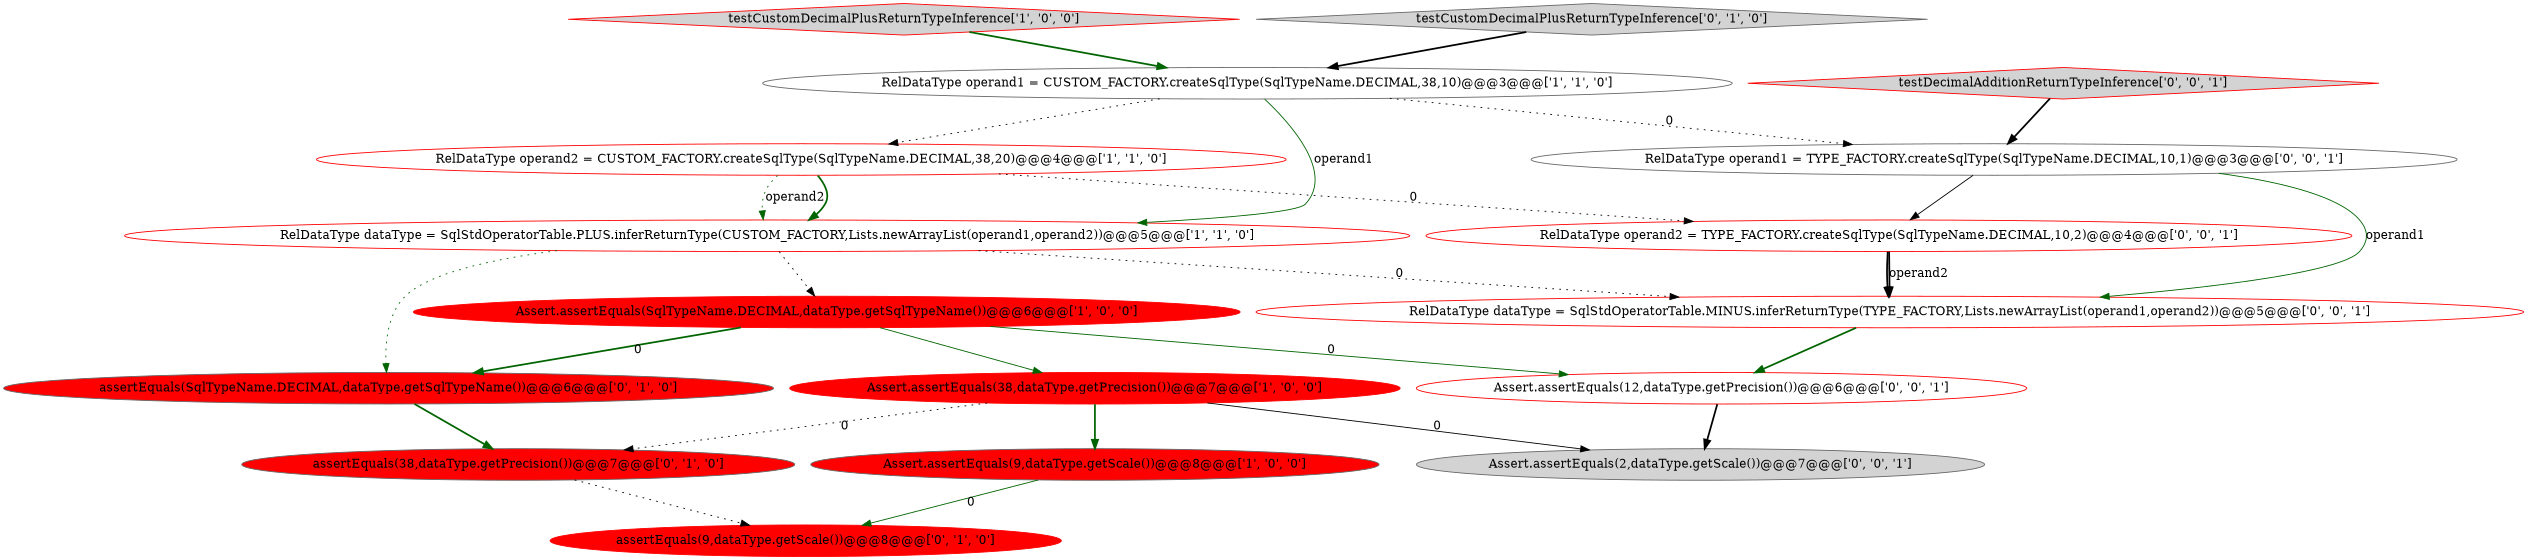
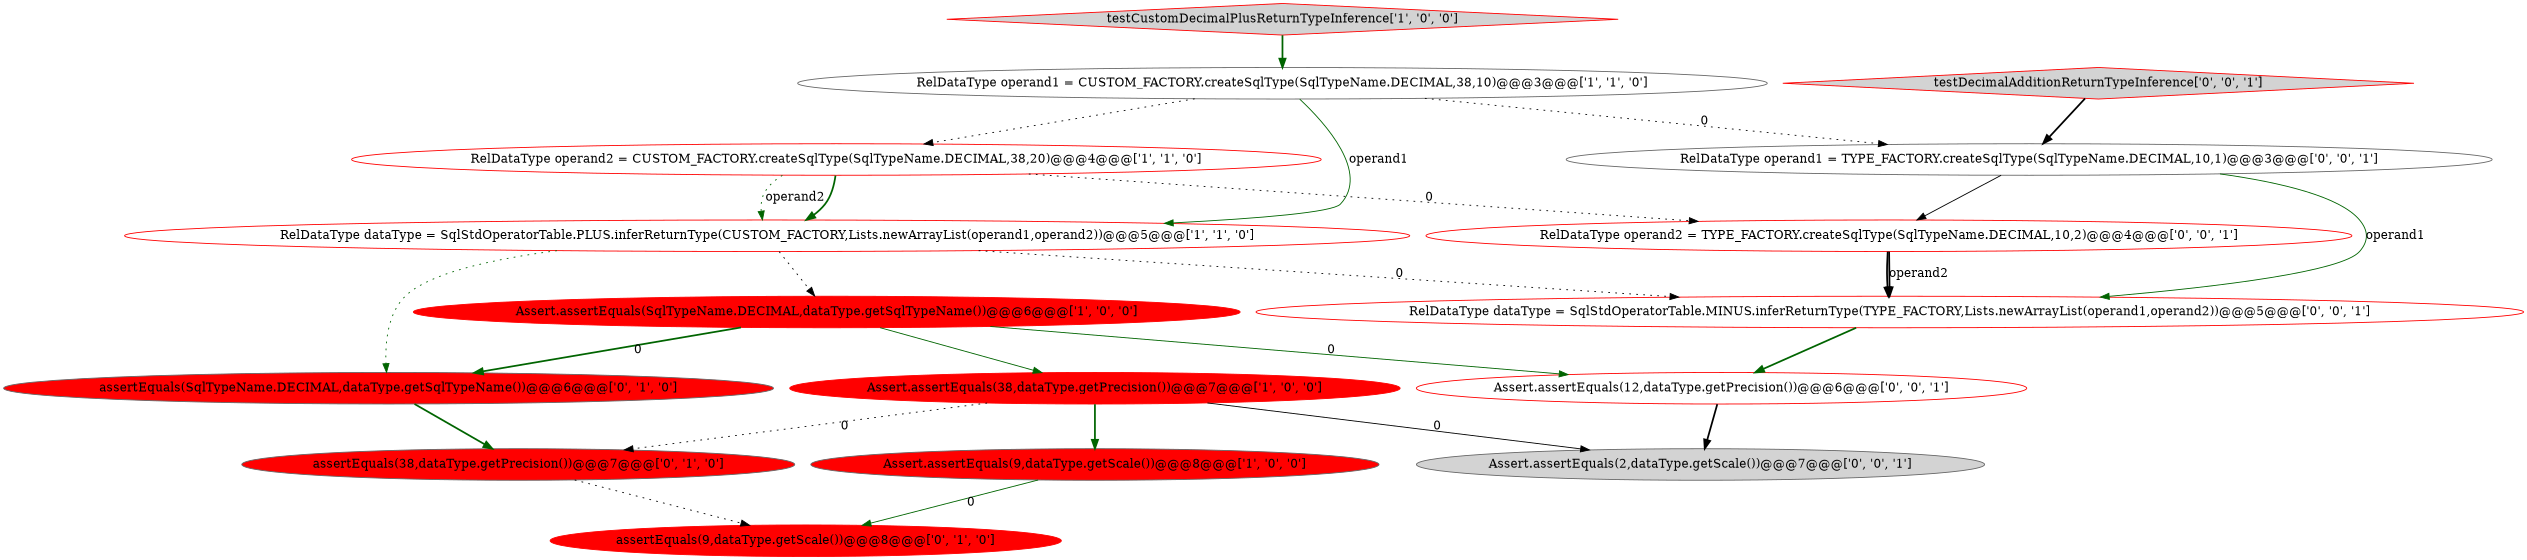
(1592, 19) -> none
